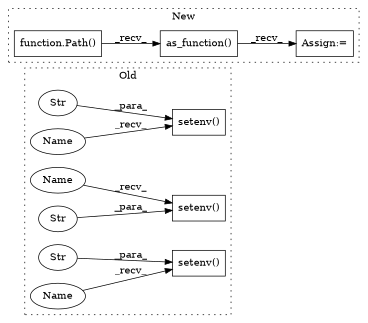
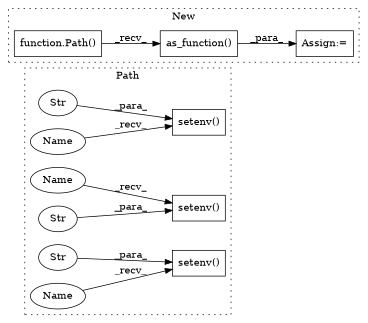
(267, 38) -> (267, 38)
(128, 76) -> (128, 76)
